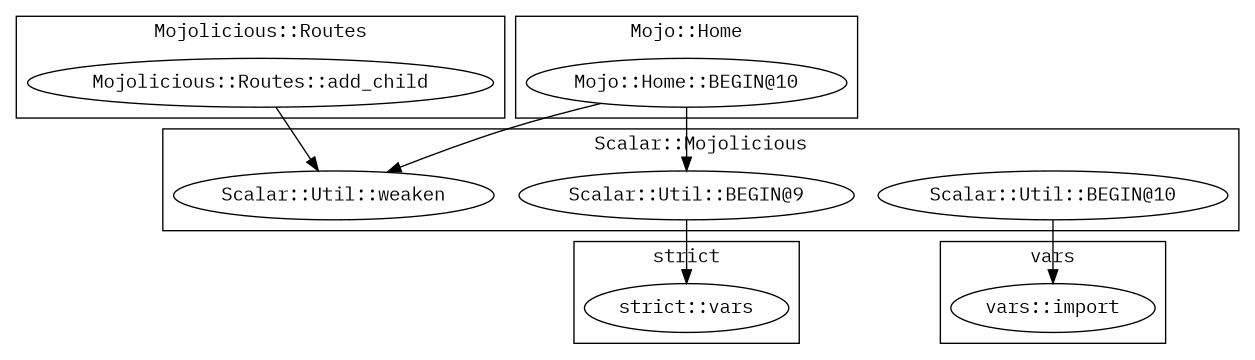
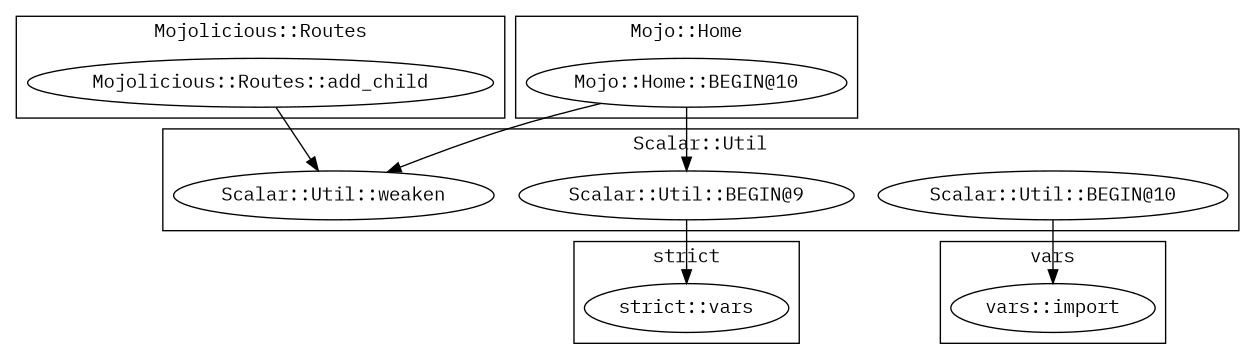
(701, 145) -> (701, 145)
